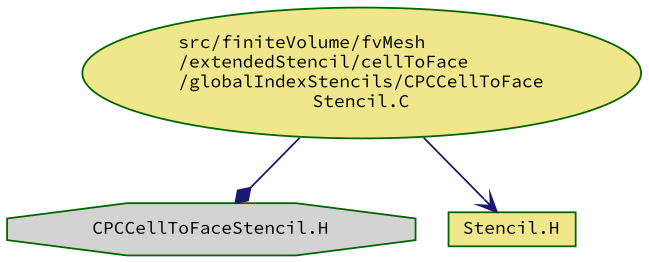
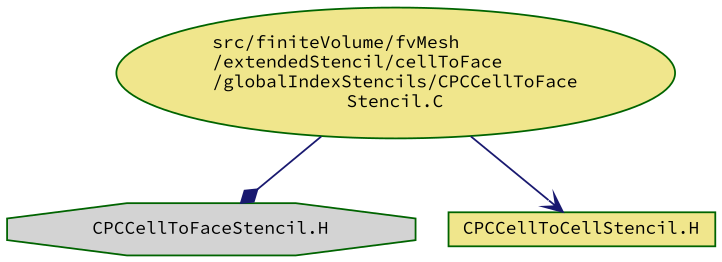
(512, 229) -> (582, 229)
